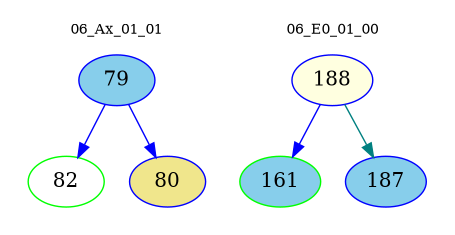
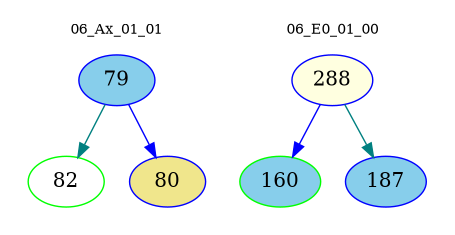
(332, 80) -> (332, 80)
(95, 125) -> (95, 125)
(280, 182) -> (280, 182)
